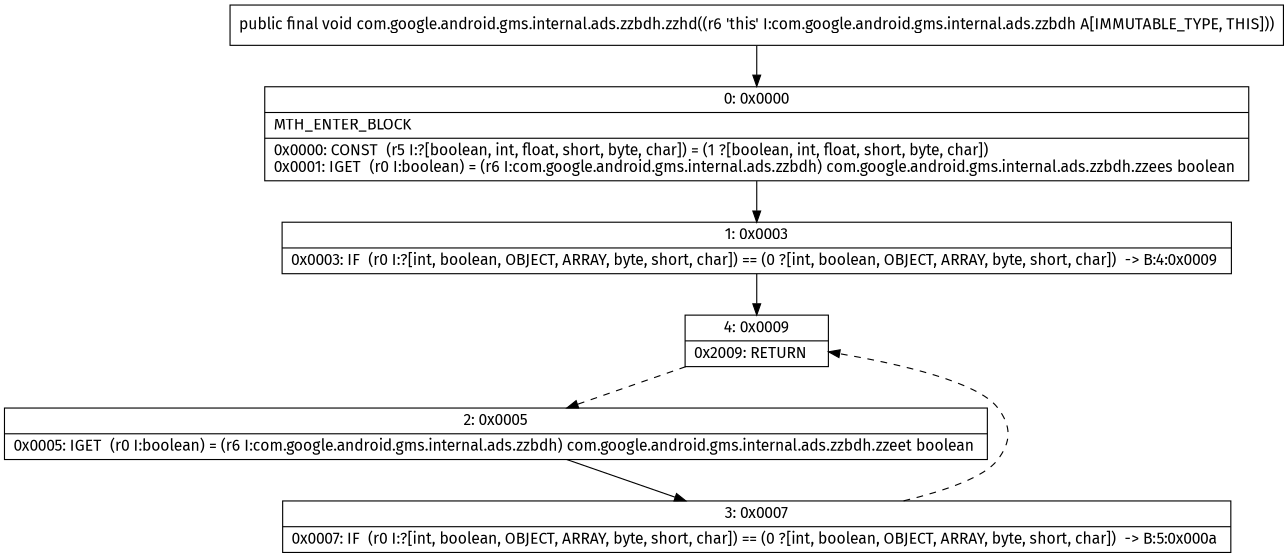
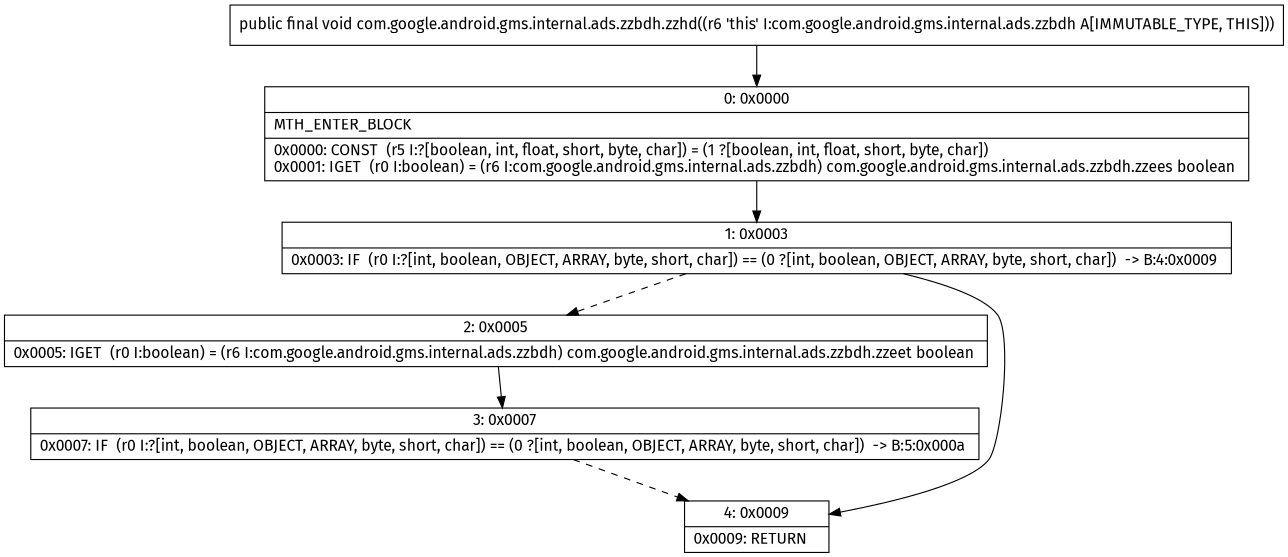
(757, 353) -> (757, 539)
(632, 385) -> (632, 293)
